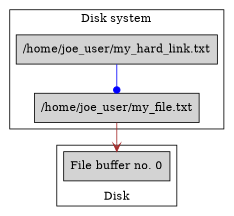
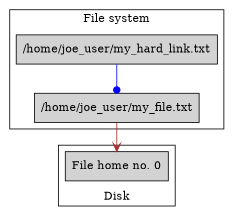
(117, 19) -> (117, 19)
(117, 166) -> (117, 166)
